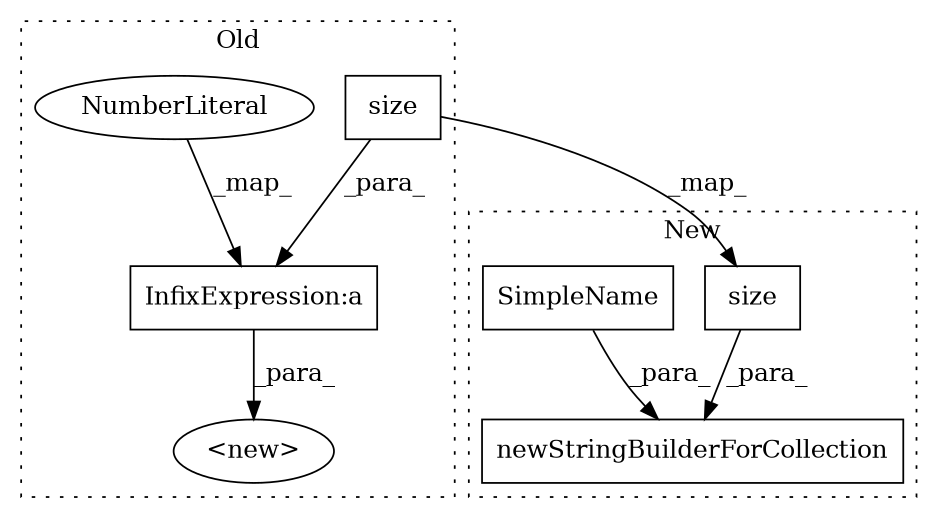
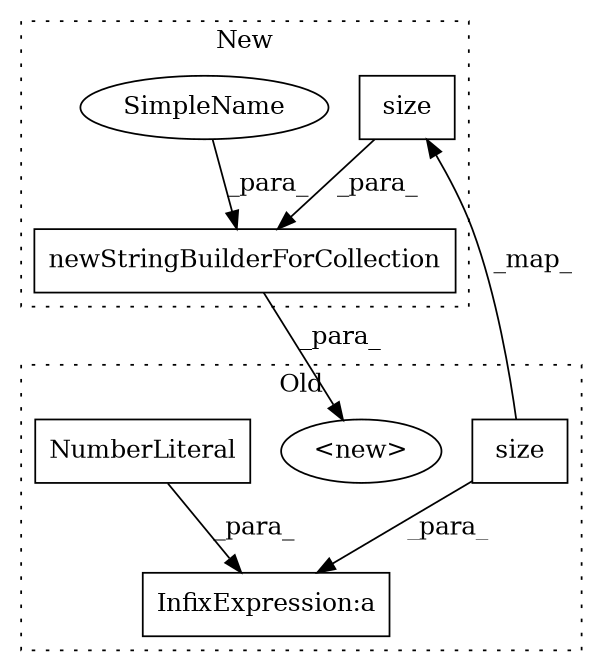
(174, 108) -> (143, 451)
(253, 184) -> (254, 528)
(578, 298) -> (204, 108)
(254, 366) -> (299, 349)
